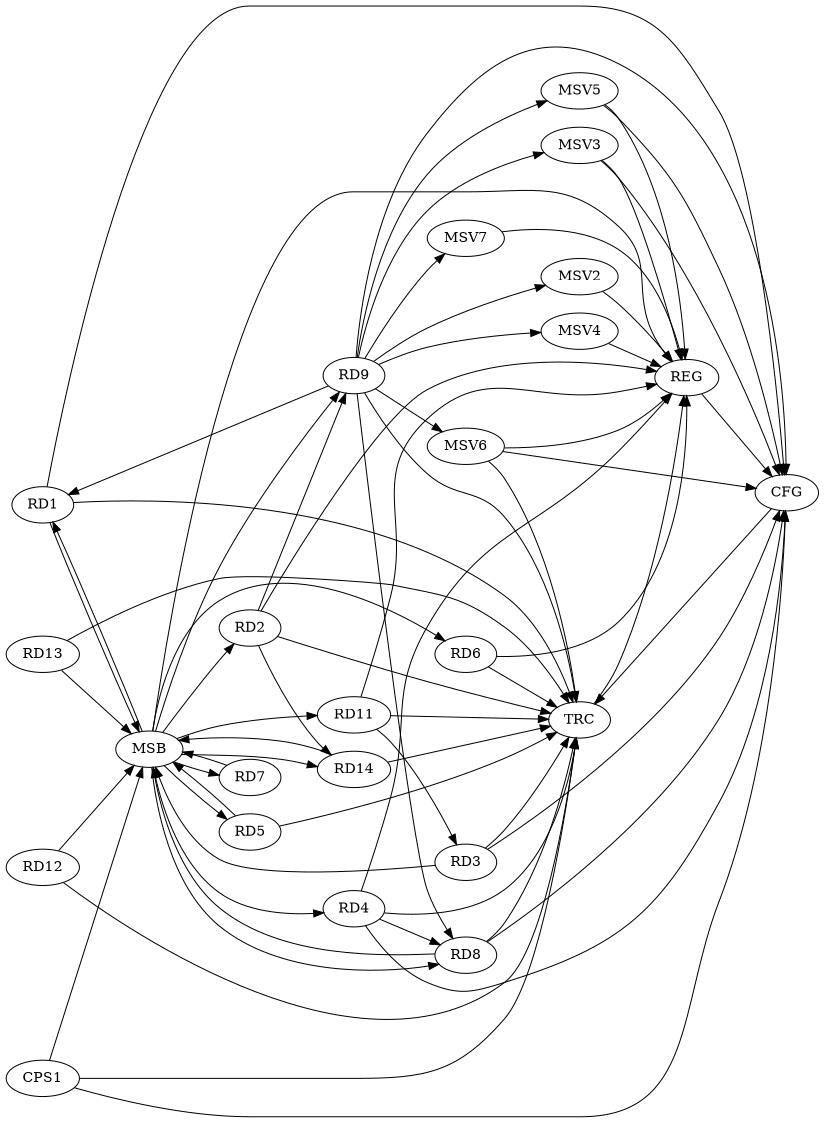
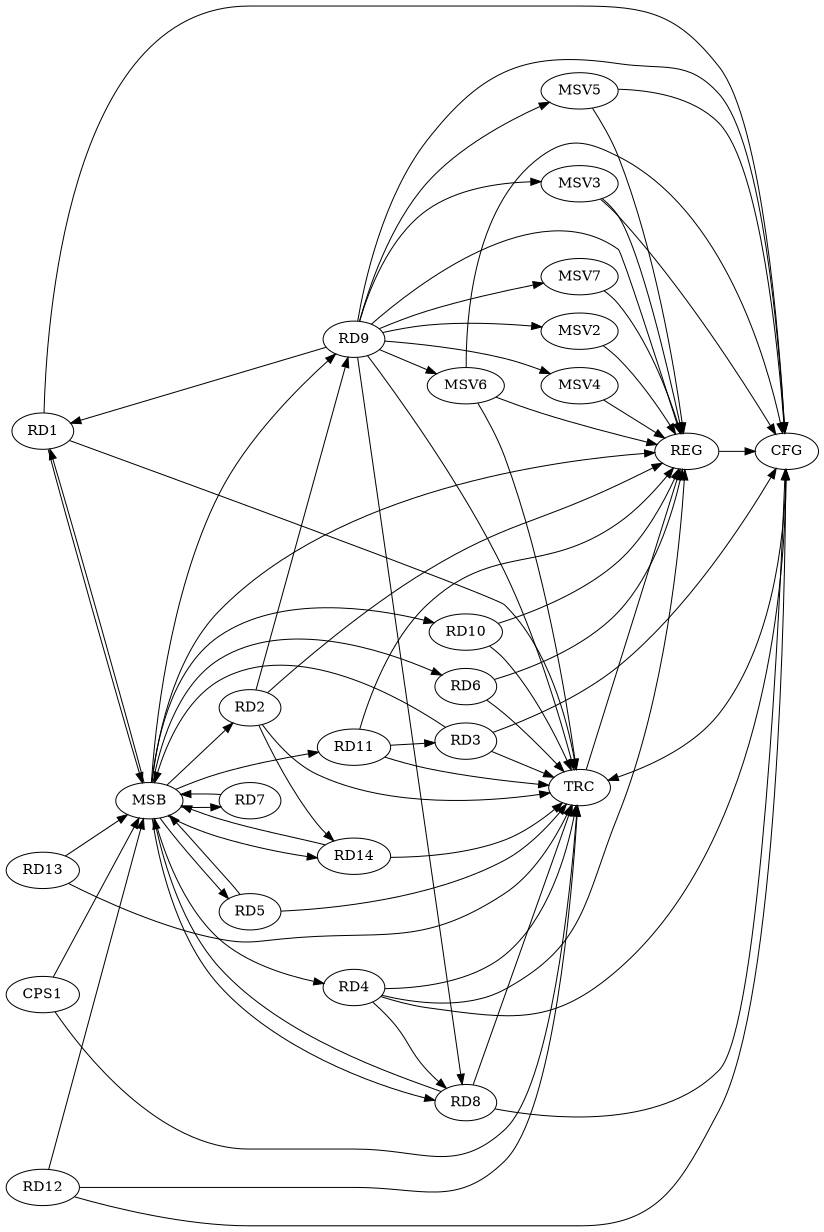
none -> (575, 233)
none -> (466, 632)
(652, 1089) -> (704, 1139)
